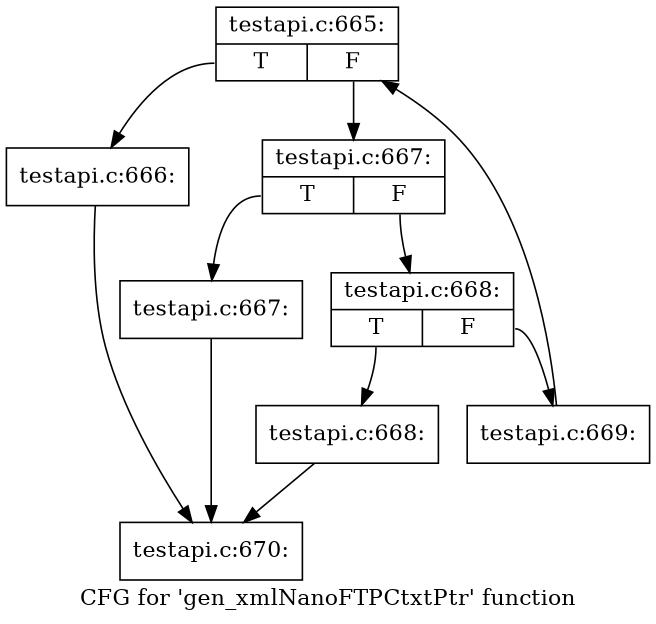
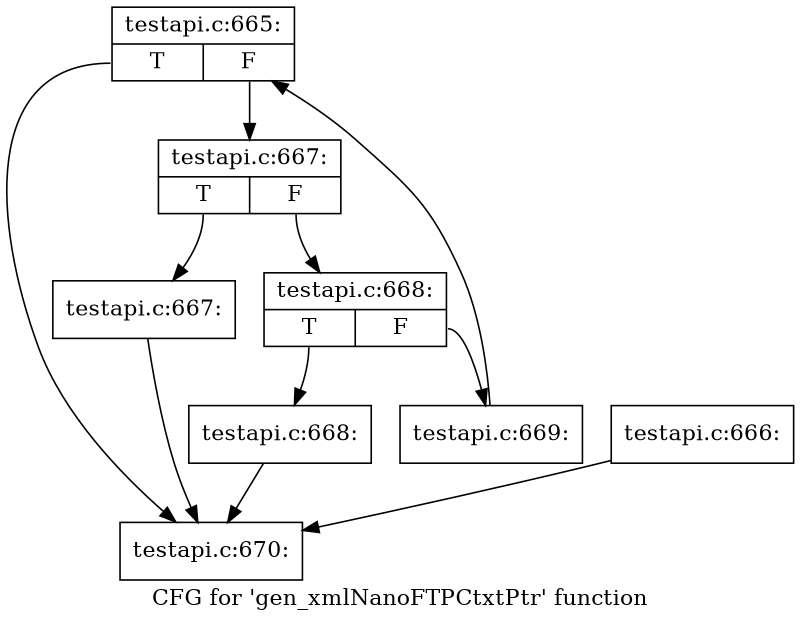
(159, 86) -> (19, 281)
